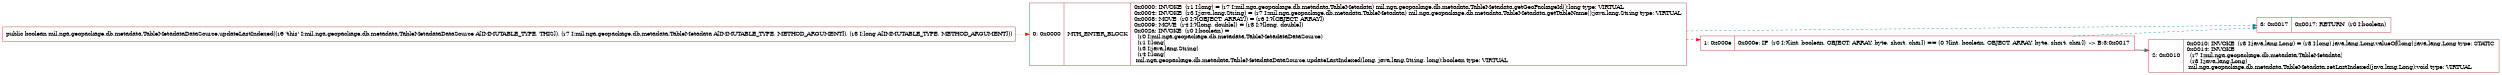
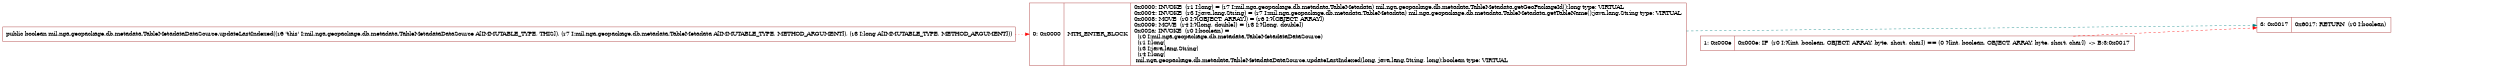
(2341, 25) -> (2341, 25)
(2163, 32) -> (2163, 32)
(1691, 40) -> none
(2324, 56) -> none
